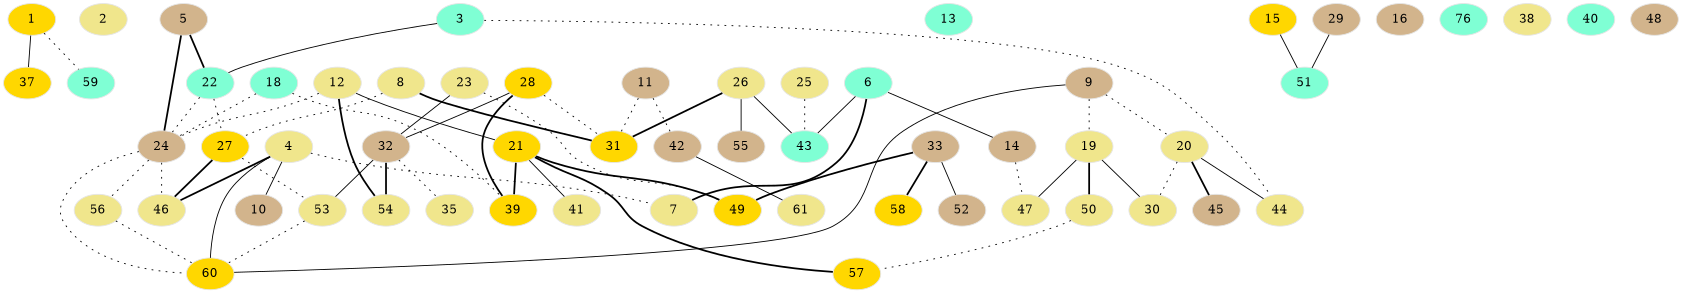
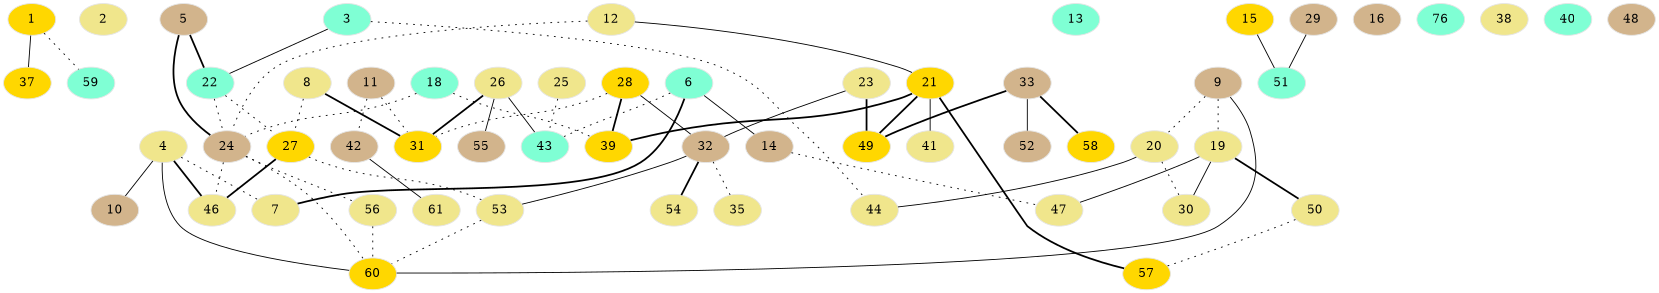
(837, 115) -> (625, 112)
(350, 150) -> none
(586, 164) -> (867, 115)
(1216, 210) -> none
